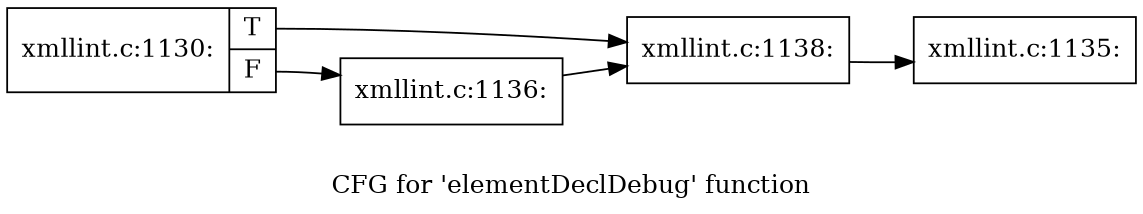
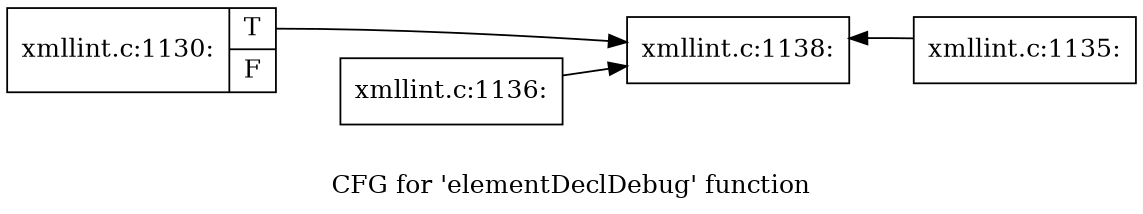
(872, 62) -> (891, 38)
(299, 72) -> none
